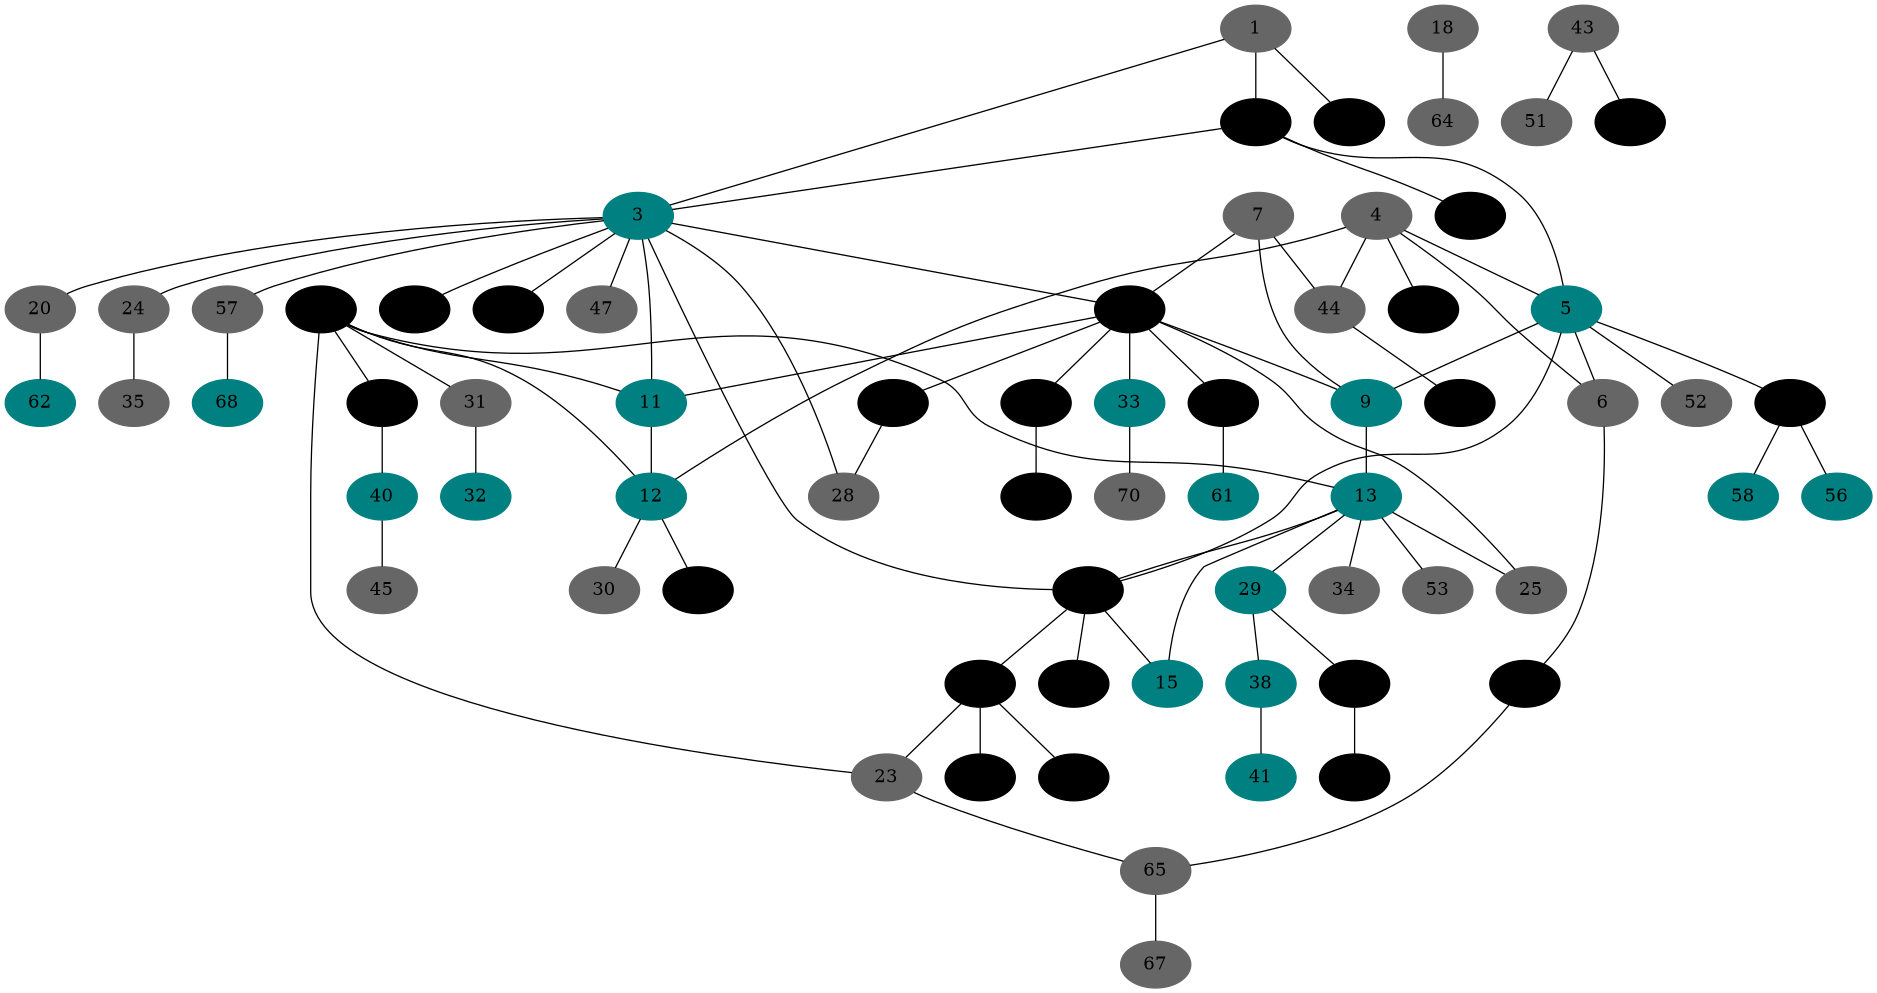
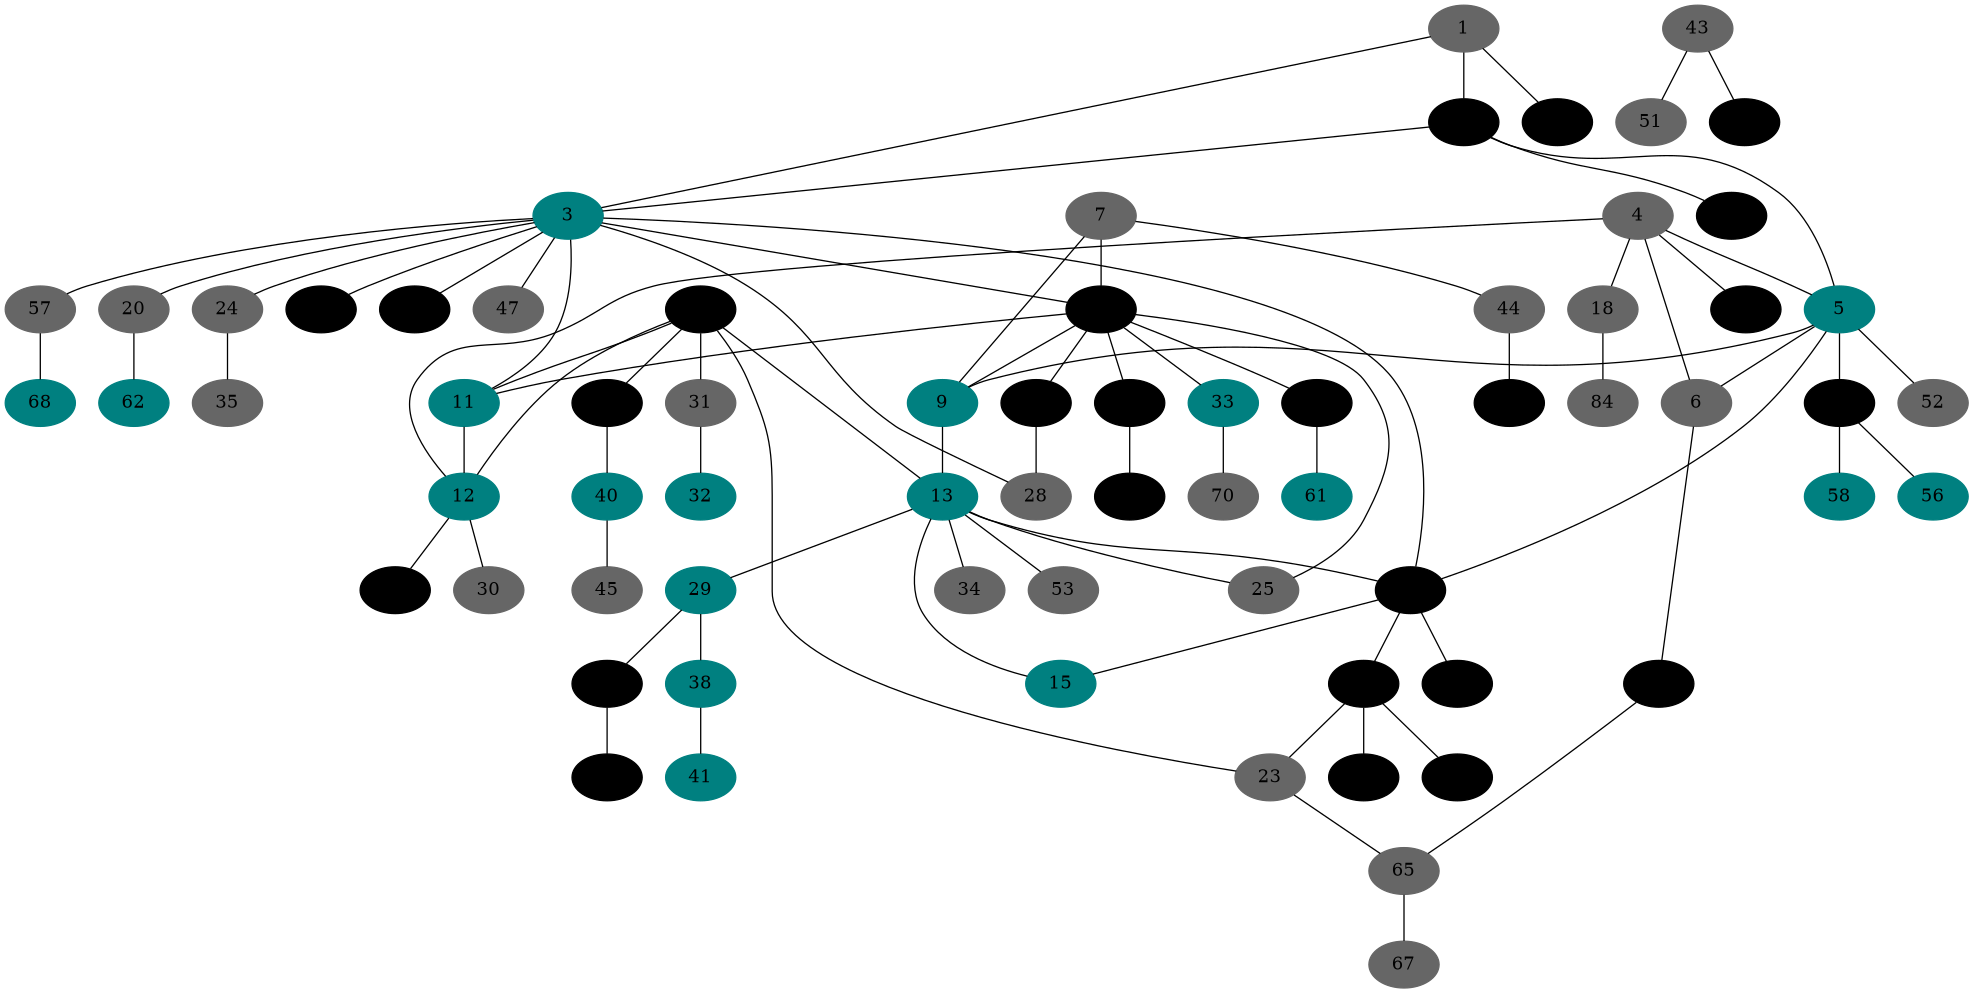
(1443, 122) -> (1603, 403)
(1353, 263) -> (1621, 262)
